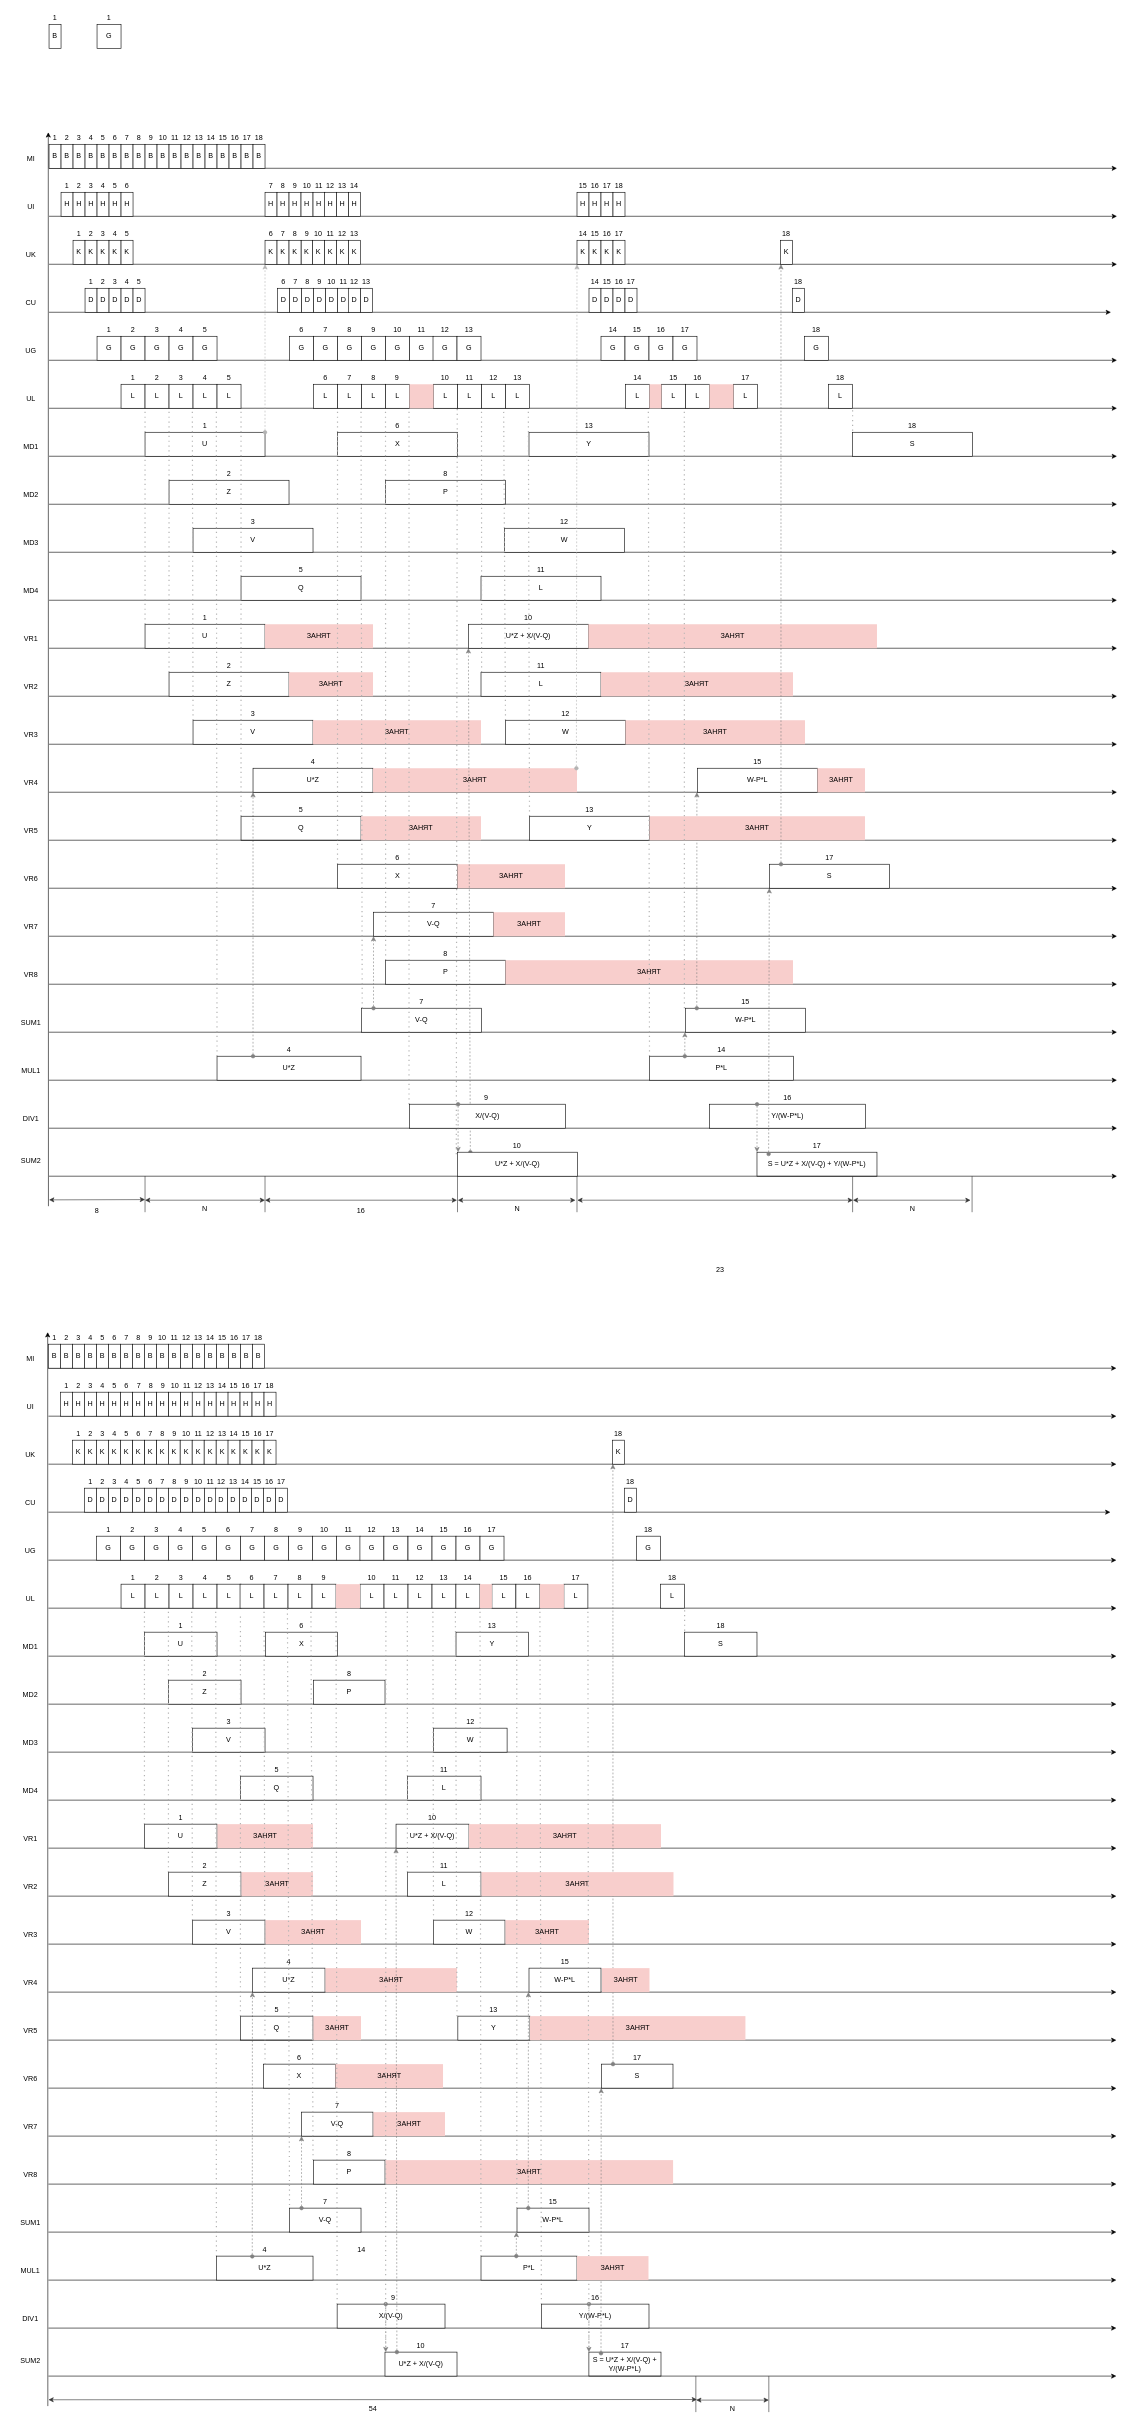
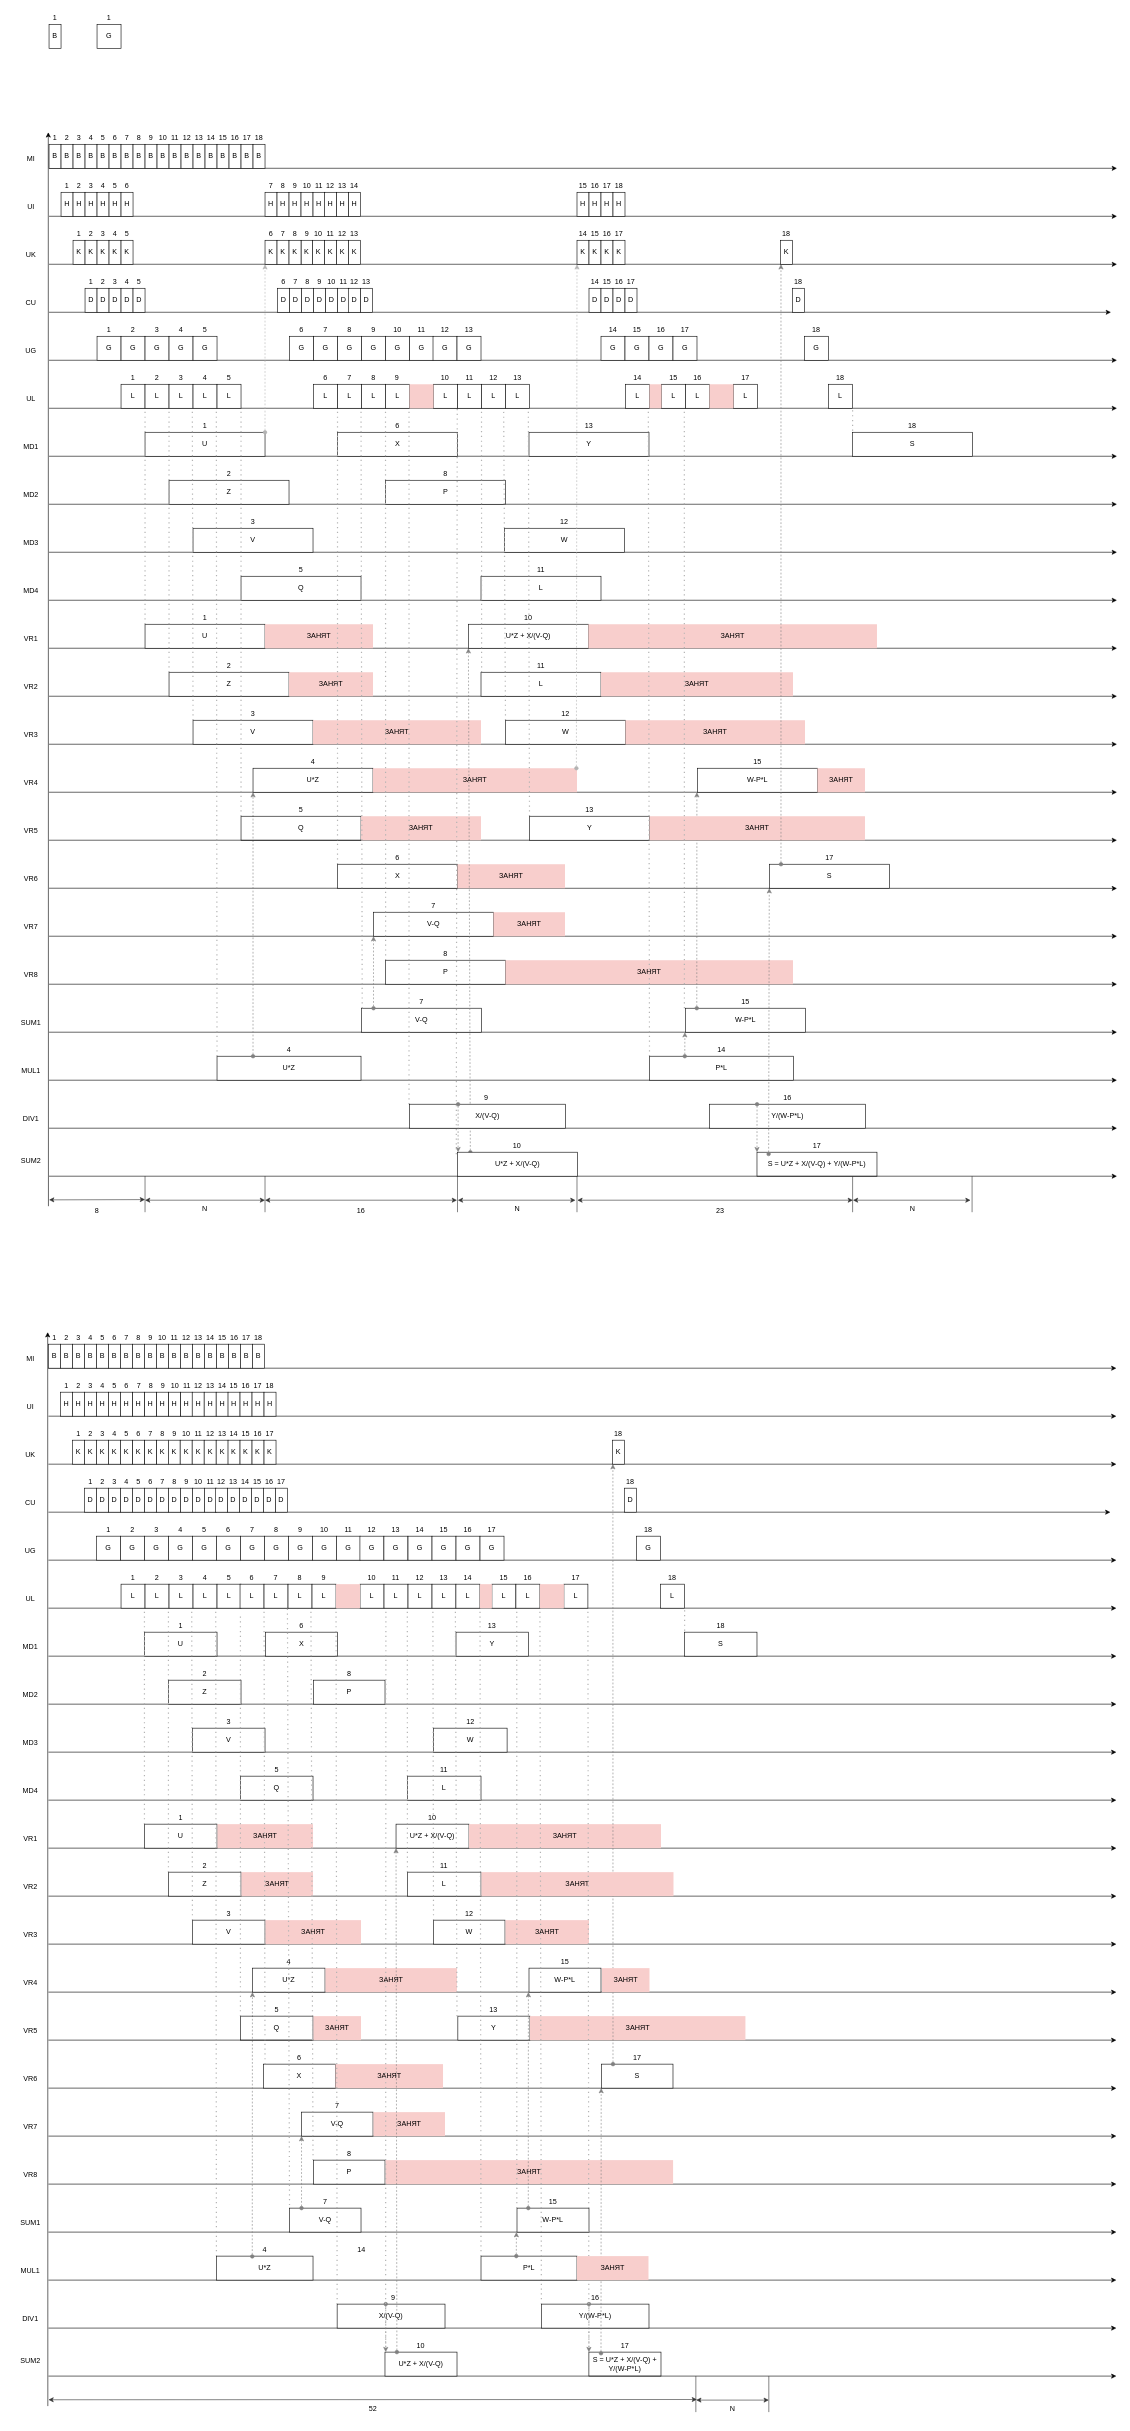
(721, 1271) -> (721, 1211)
(373, 2409) -> (373, 2409)
